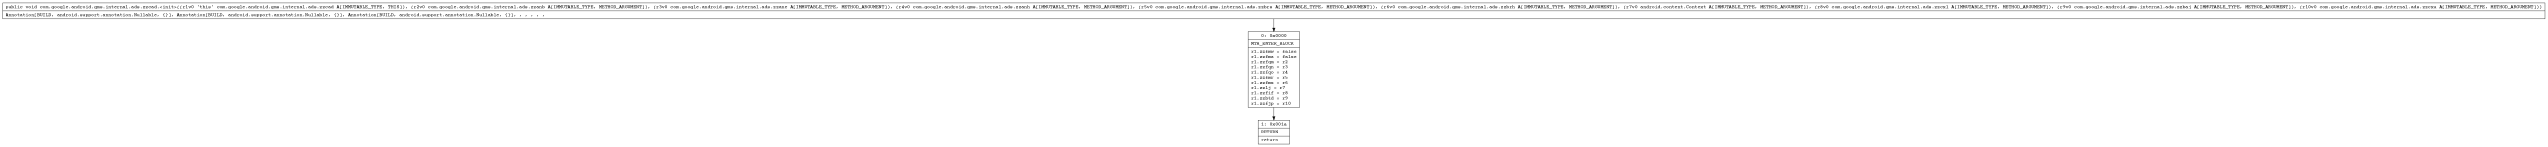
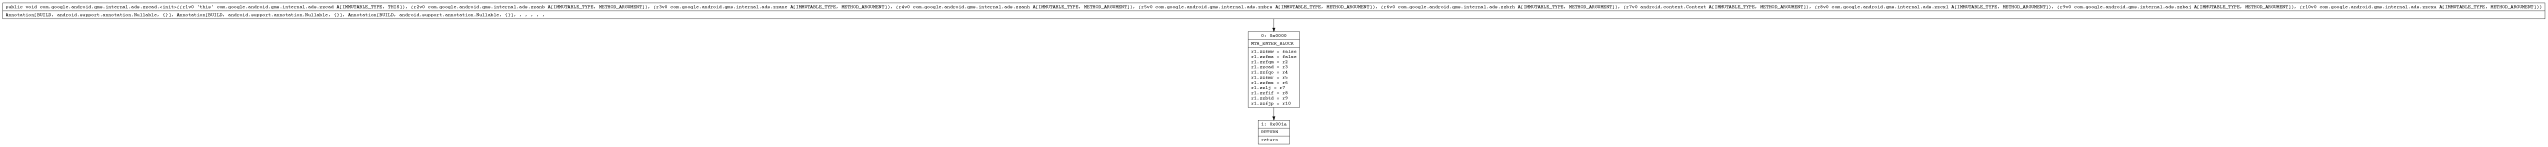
(1270, 67) -> (1270, 67)
